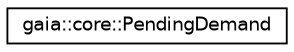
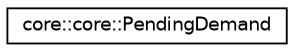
(147, 26) -> (147, 26)
